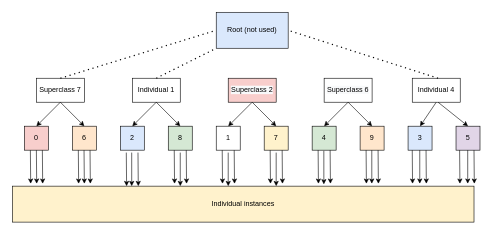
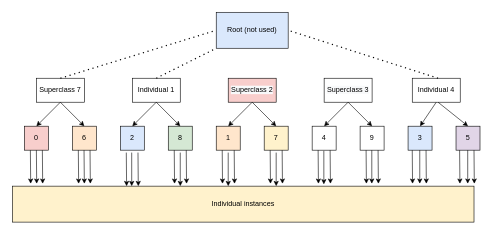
(348, 90) -> (348, 90)
(228, 138) -> (228, 138)
(324, 138) -> (324, 138)
(372, 138) -> (372, 138)
